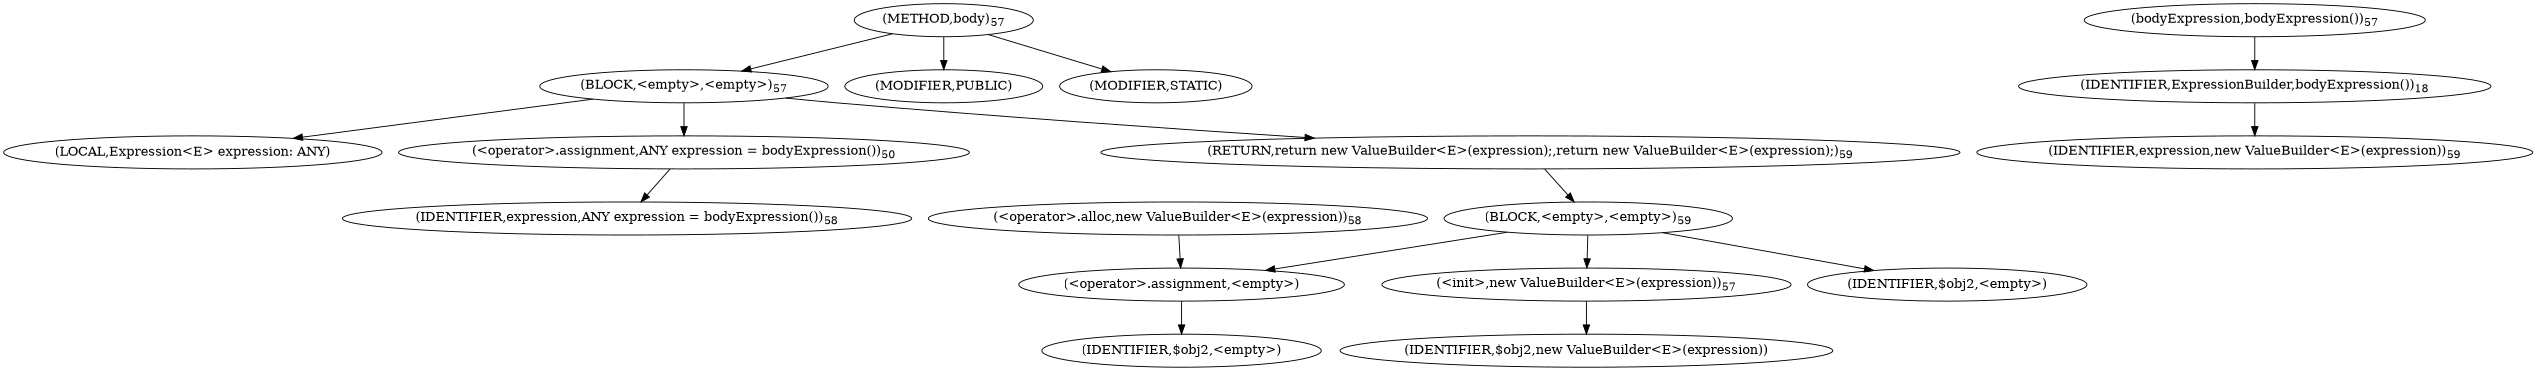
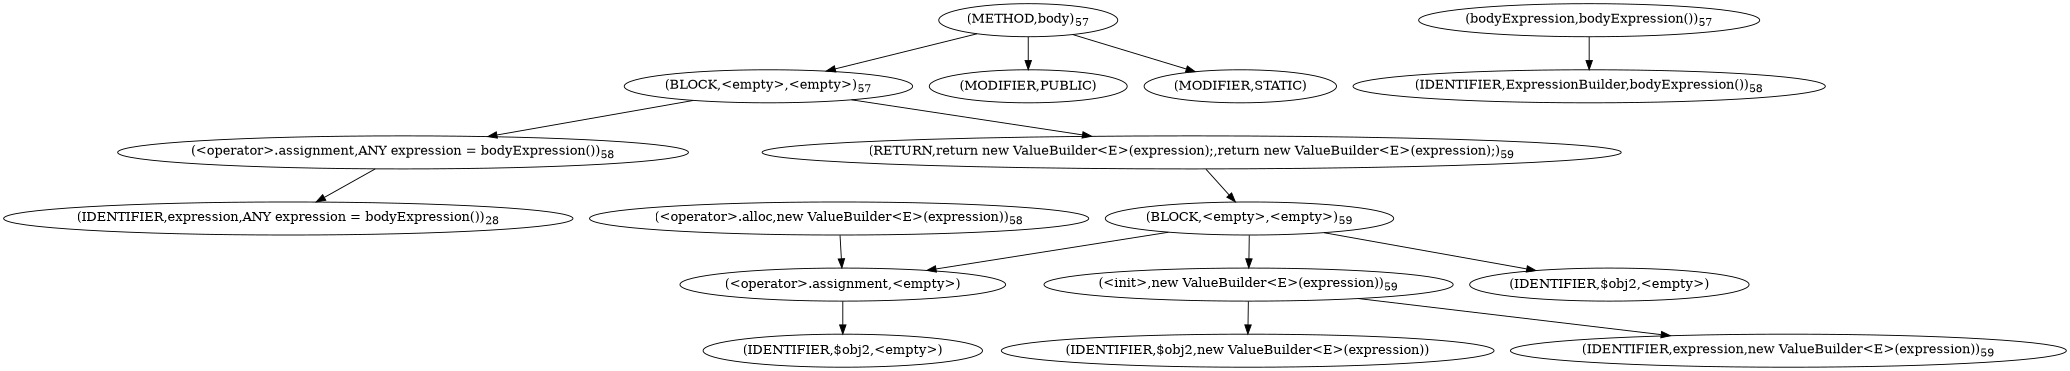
(2422, 85) -> (1756, 85)
(2255, 115) -> (1510, 317)
(889, 151) -> (608, 151)
(193, 152) -> none
(831, 217) -> (493, 217)
(1729, 283) -> (1391, 283)
